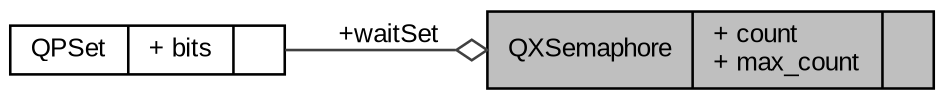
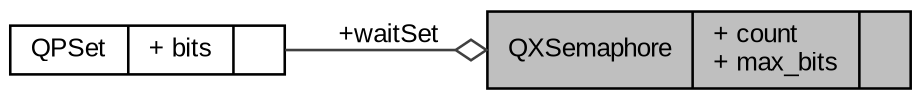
(788, 63) -> (776, 63)
